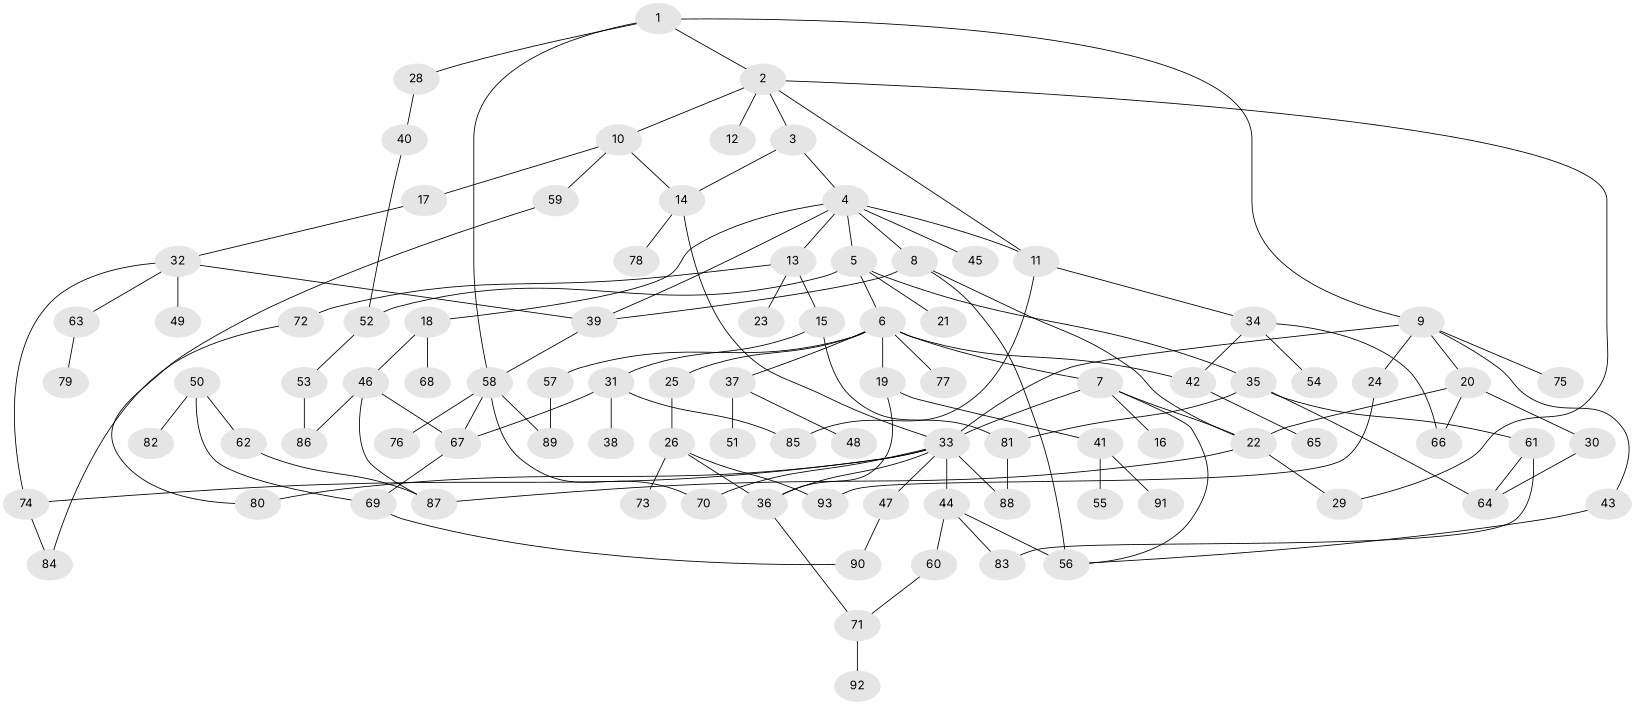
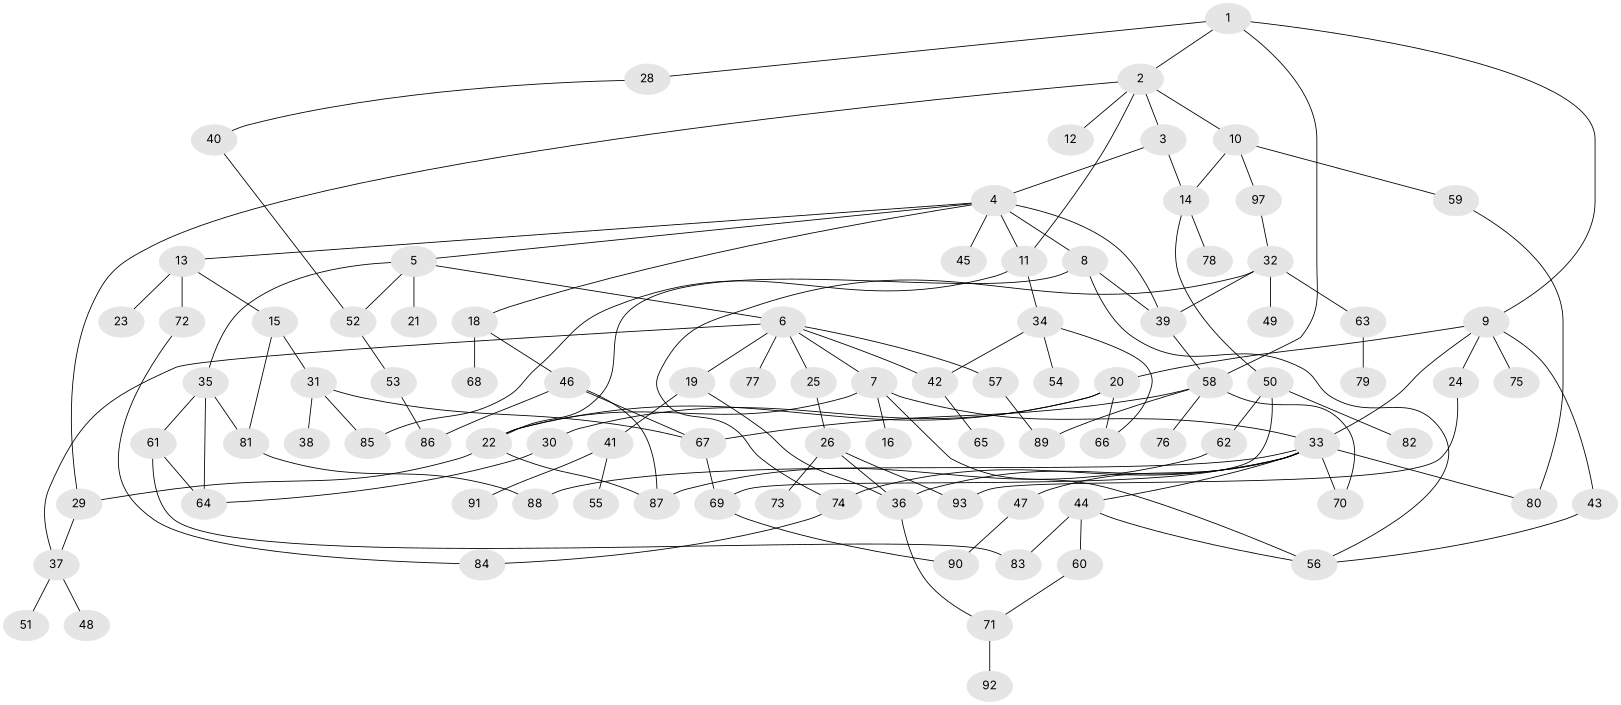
(424, 201) -> (1259, 201)
(757, 363) -> (1191, 300)
none -> (68, 534)
